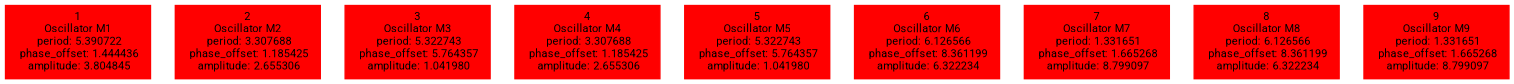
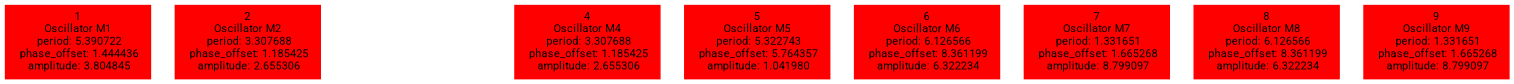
(418, 42) -> none
